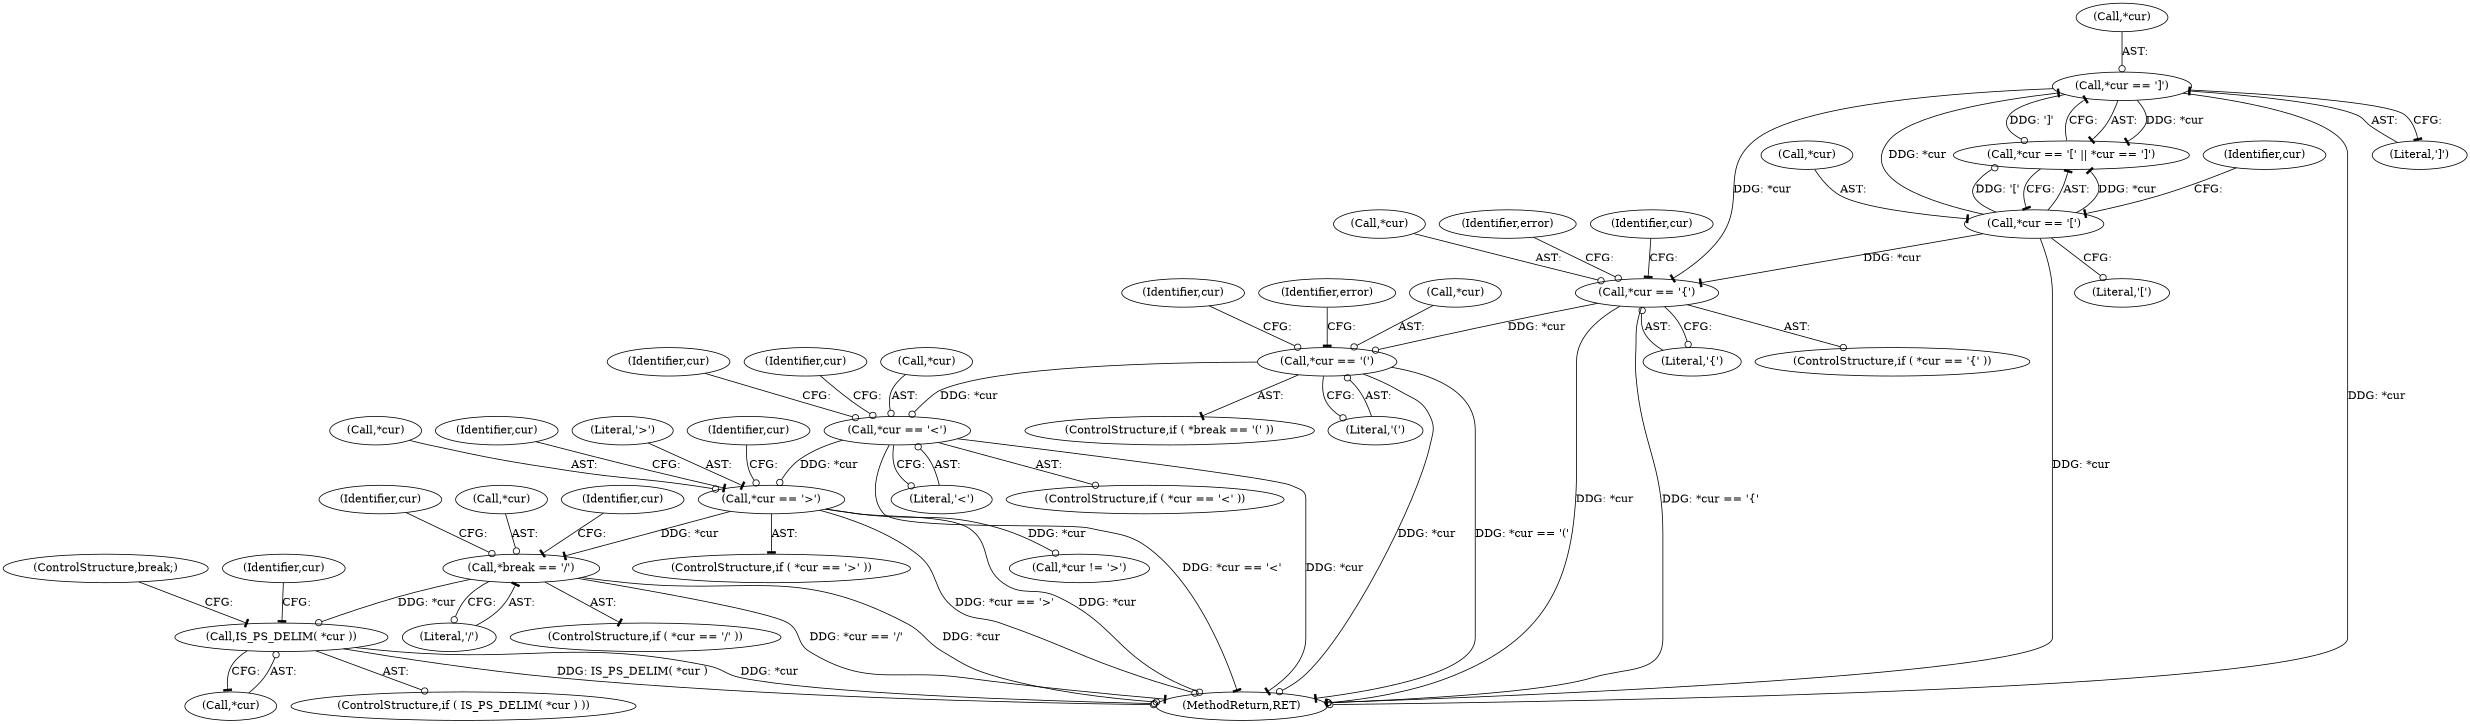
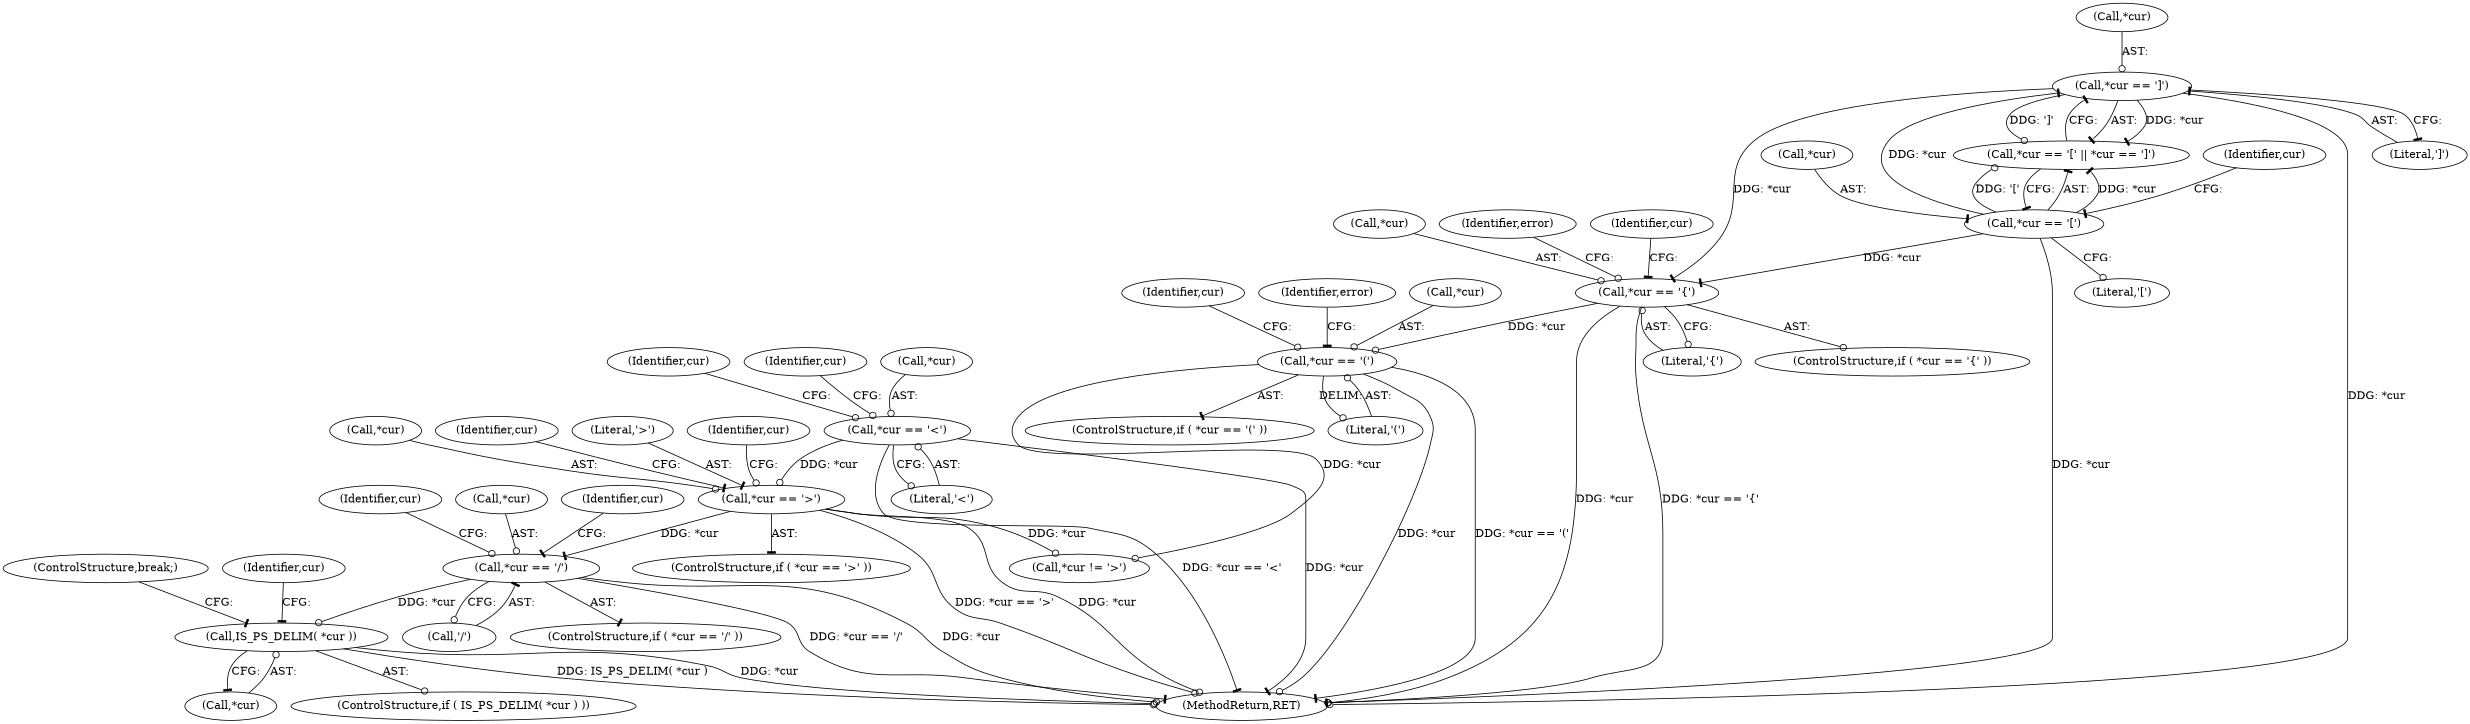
(1081, 368) -> (1142, 453)
(1343, 396) -> (1343, 396)
(1170, 431) -> (1170, 431)
(1145, 500) -> none
(521, 568) -> (521, 568)
(449, 637) -> (449, 637)
